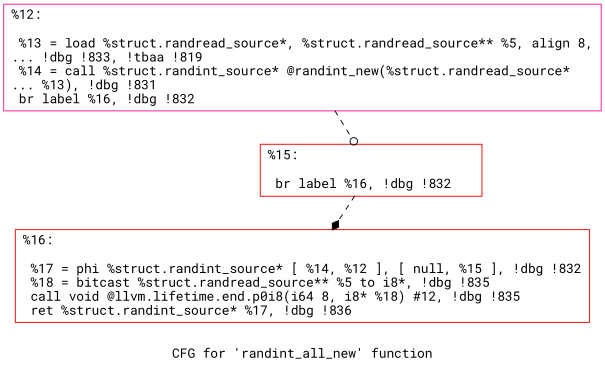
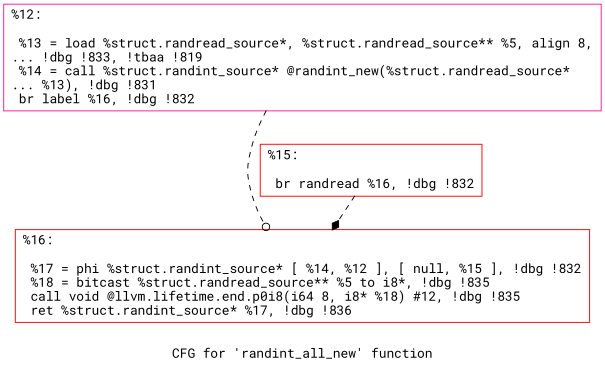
(343, 124) -> (248, 167)
(360, 184) -> (371, 184)
